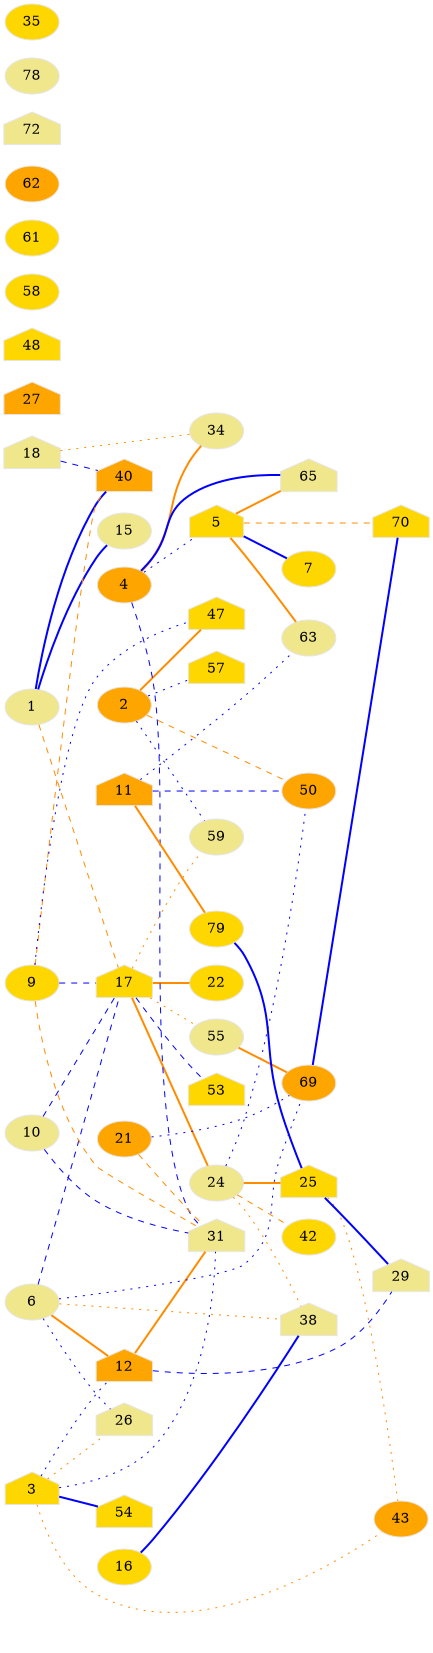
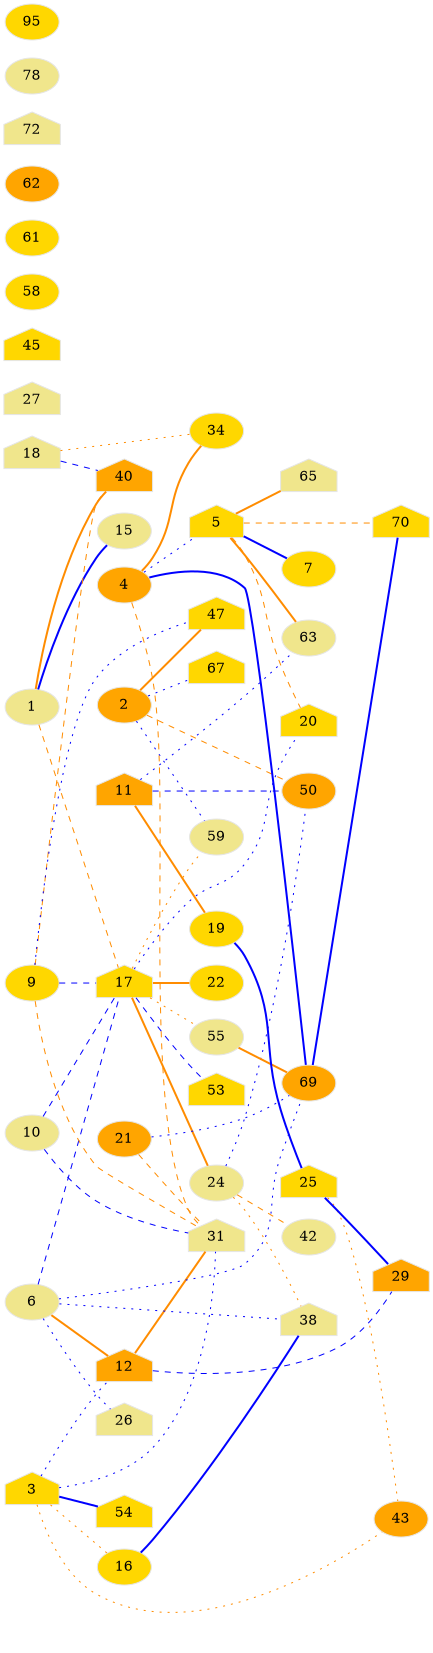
(32, 22) -> (32, 22)
(32, 346) -> (32, 346)
(32, 400) -> (32, 400)
(217, 431) -> (217, 431)
(191, 495) -> (271, 762)
(60, 586) -> (60, 586)
(217, 669) -> (217, 669)
none -> (309, 722)
(160, 900) -> (160, 900)
(217, 929) -> (217, 929)
(262, 1183) -> none
(309, 1237) -> (309, 1237)
(401, 1277) -> (401, 1277)
(175, 1312) -> (175, 1312)
(76, 1457) -> (79, 1529)
